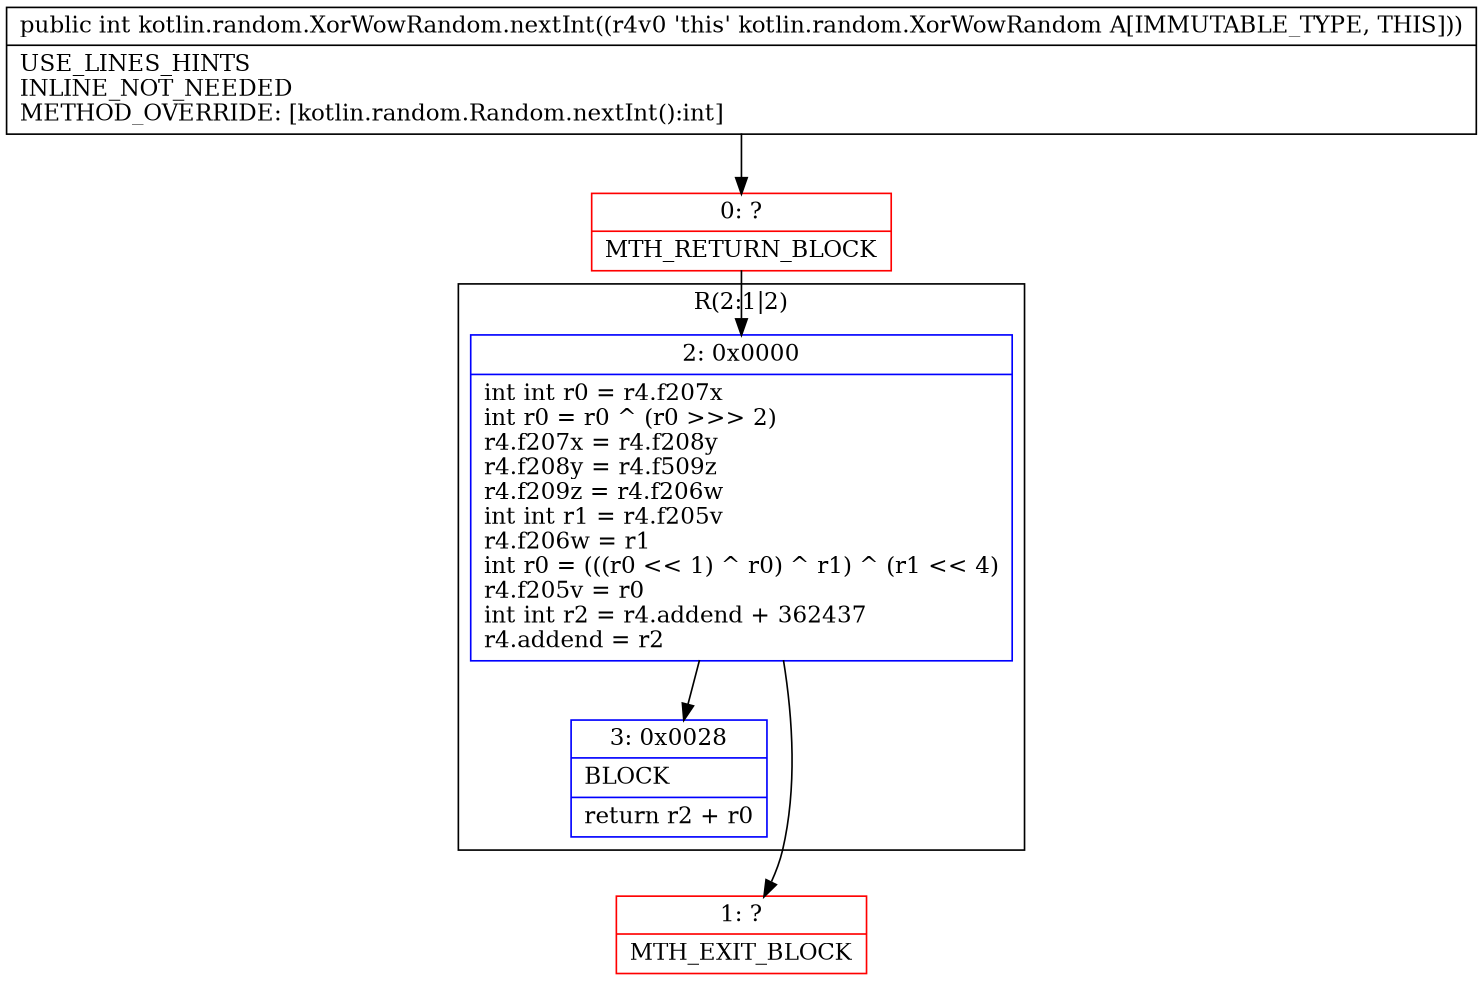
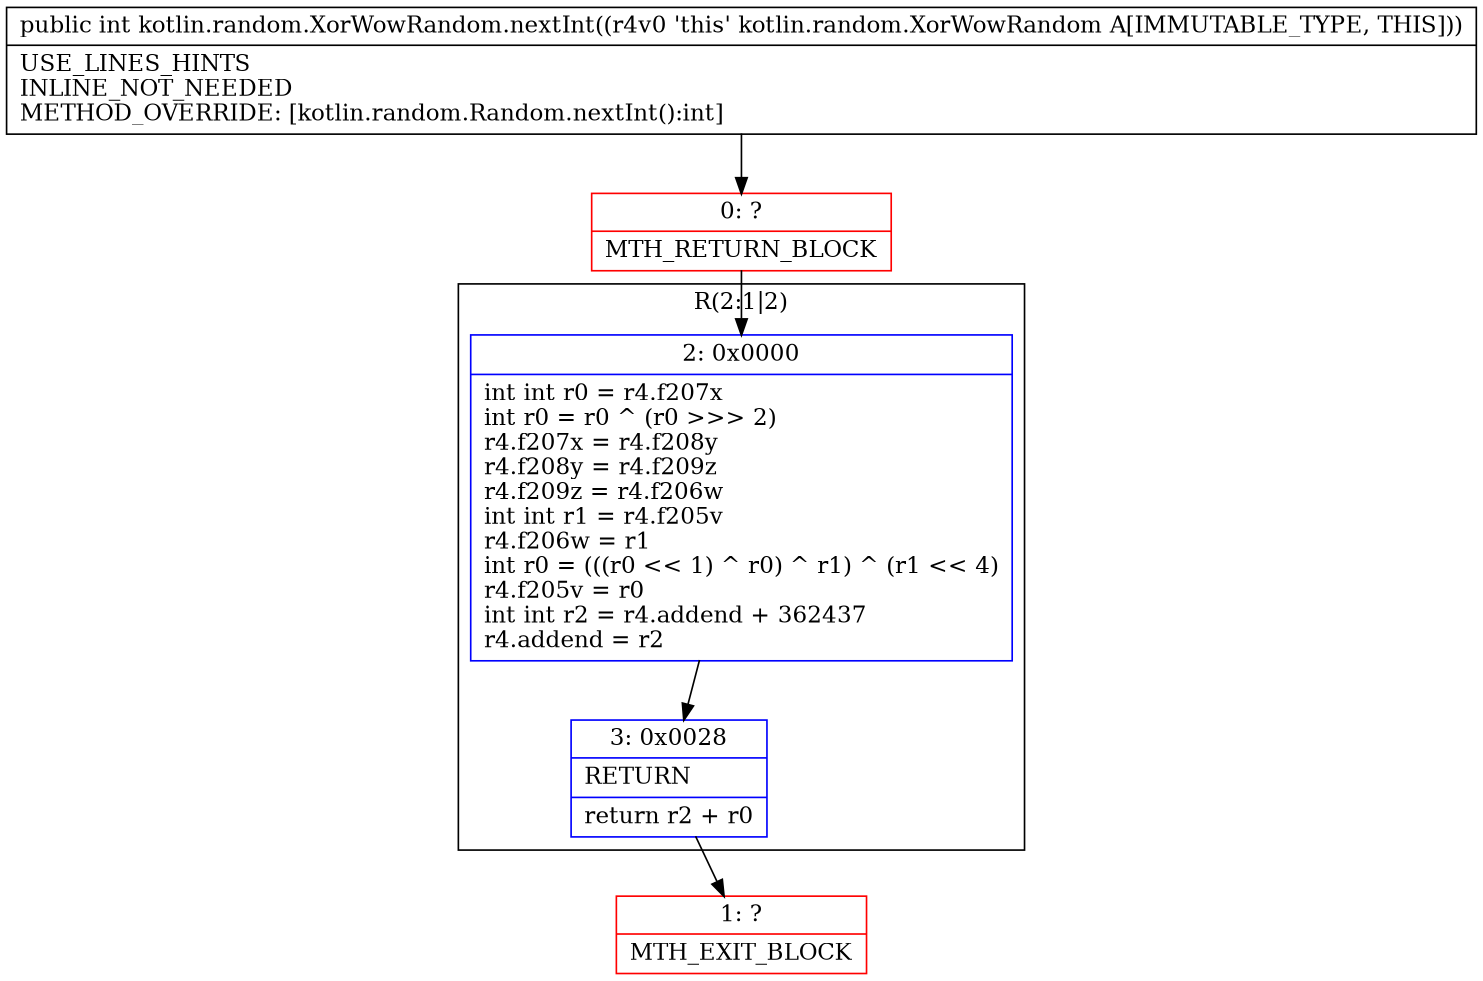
(601, 467) -> (601, 467)
(792, 772) -> (707, 860)
(627, 777) -> (638, 777)
